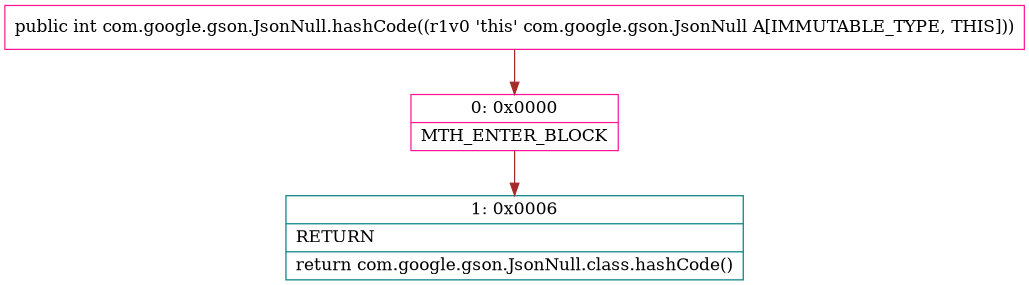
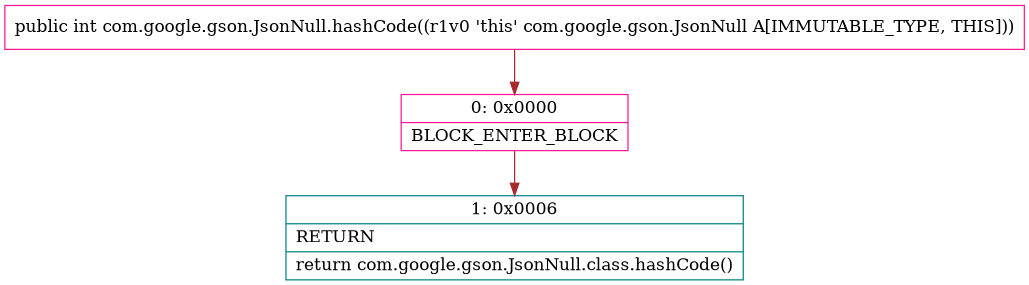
(515, 136) -> (515, 136)
